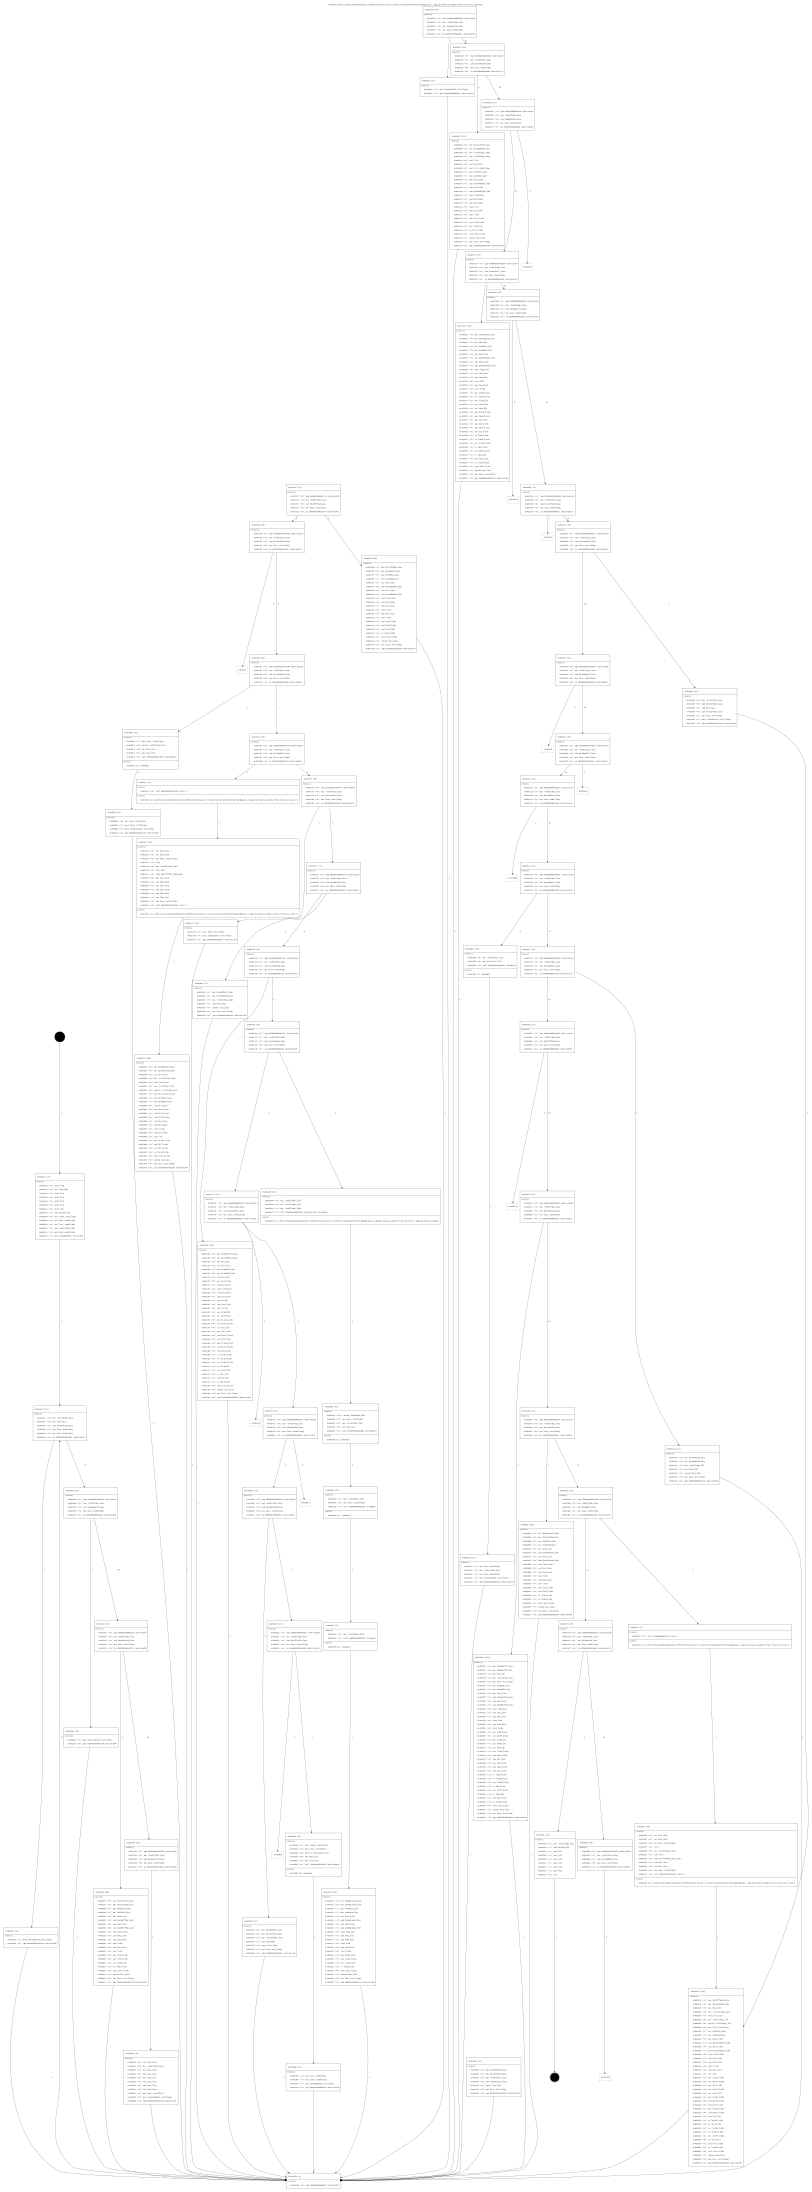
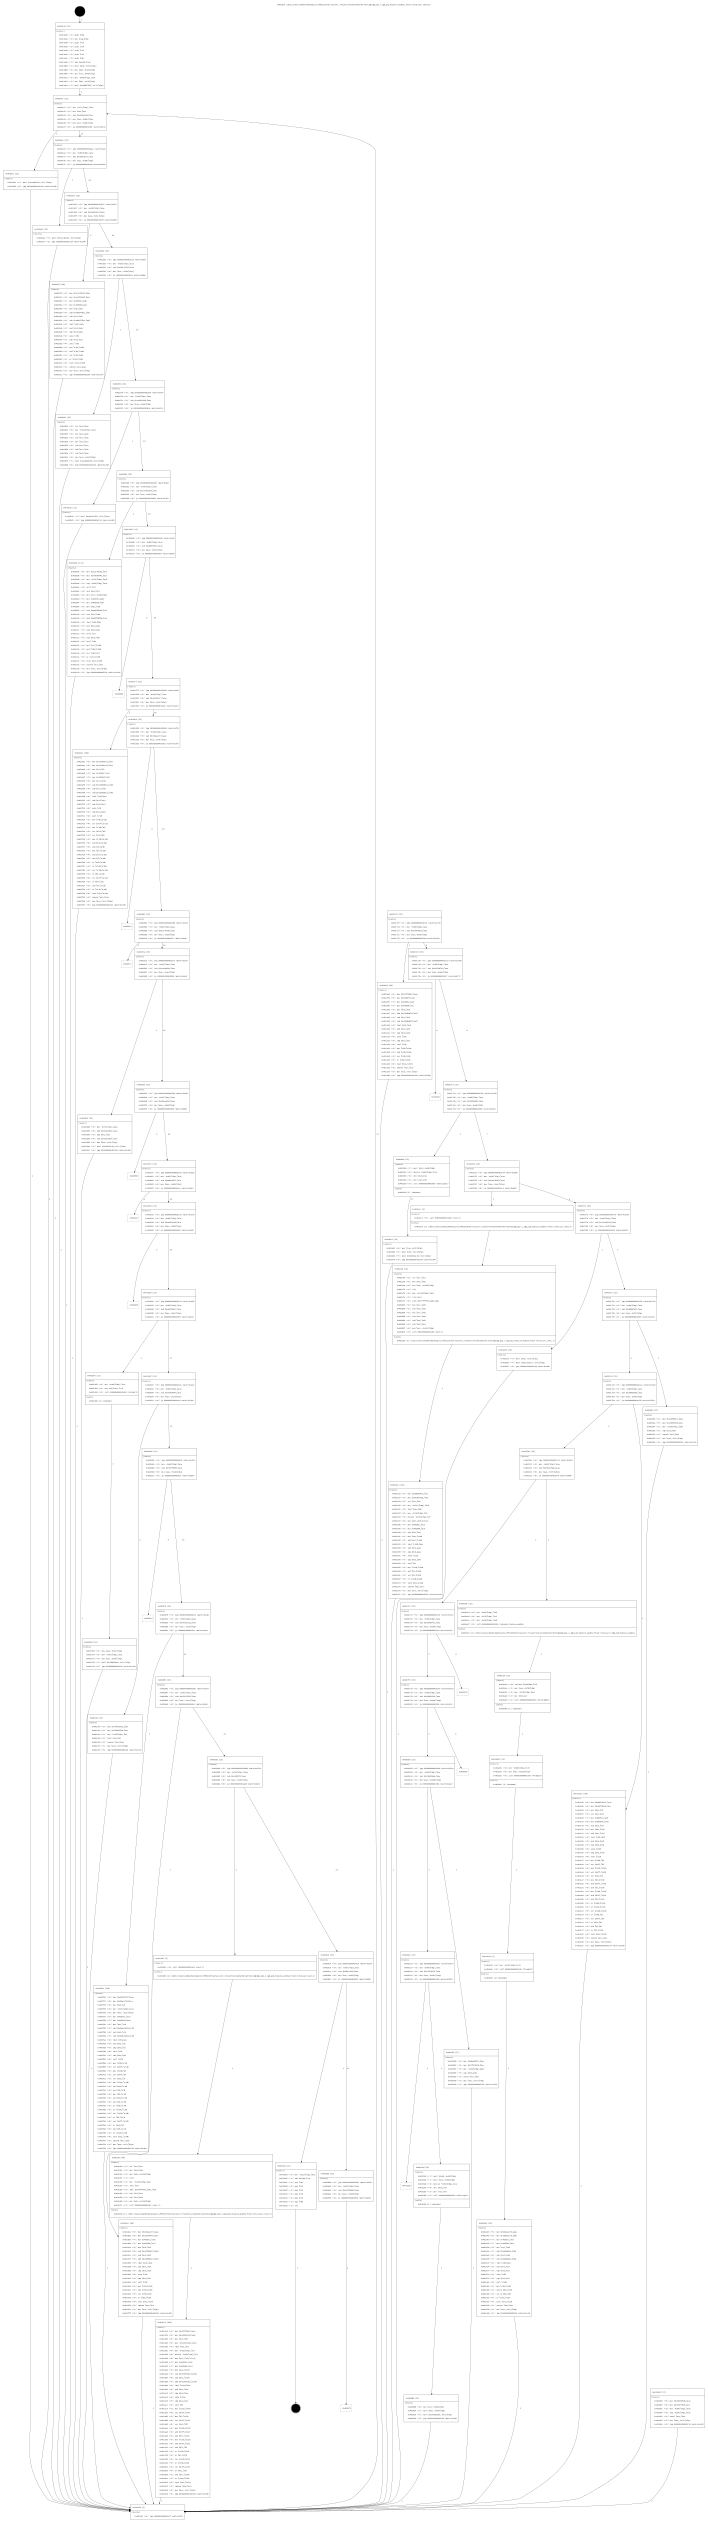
none -> (129, 329)
(806, 1356) -> (80, 1849)
